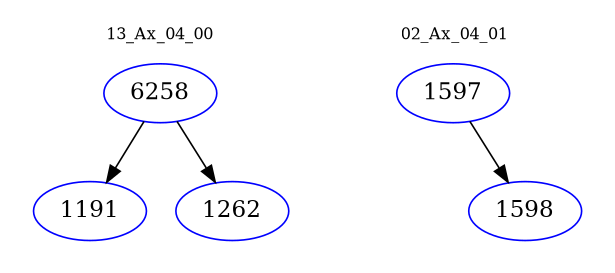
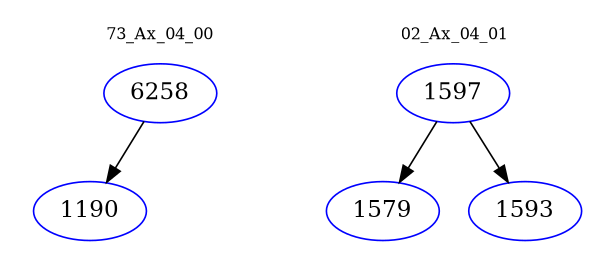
(160, 35) -> (160, 35)
(90, 211) -> (90, 211)
(232, 211) -> none
none -> (383, 211)
(525, 211) -> (525, 211)
